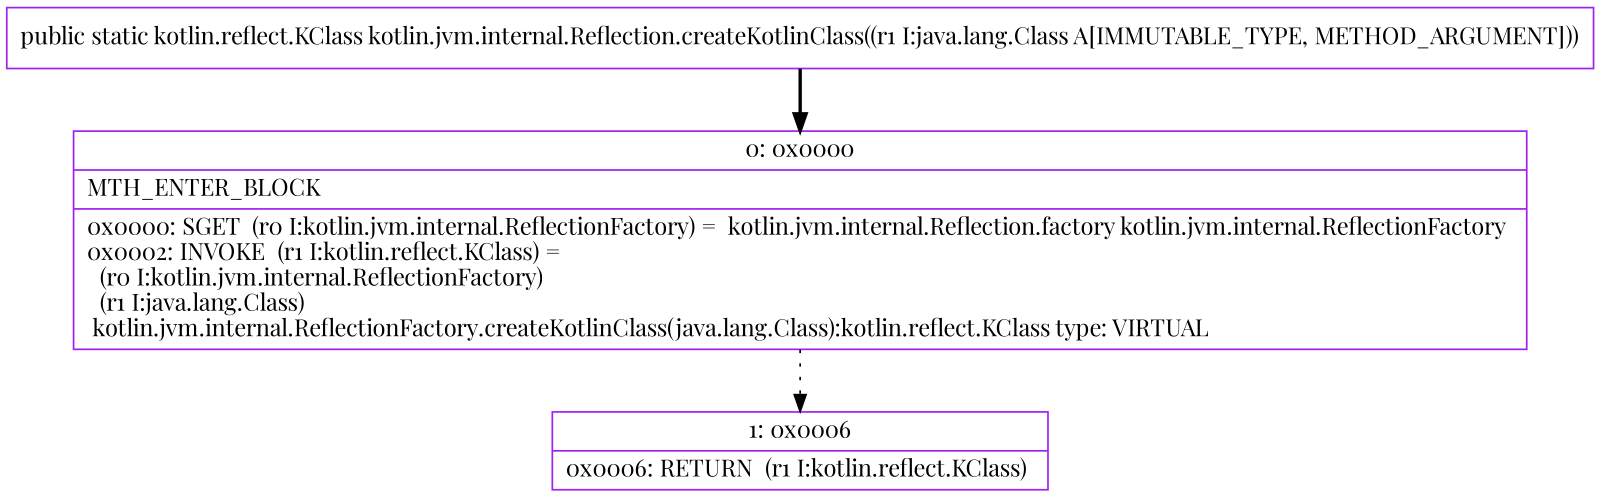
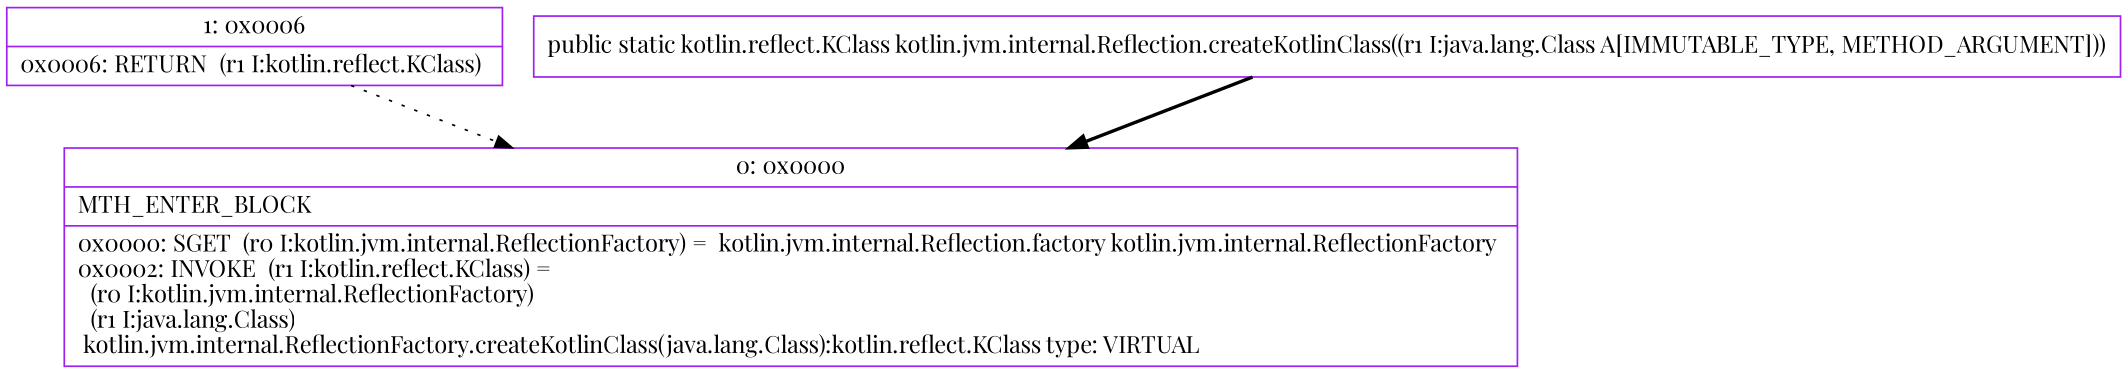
(800, 372) -> (424, 114)
